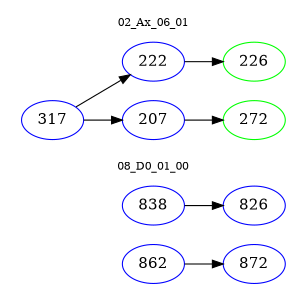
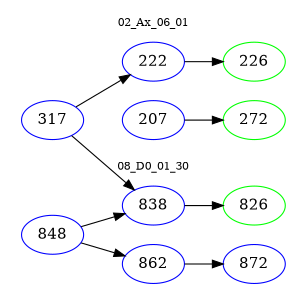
(98, 120) -> (104, 164)
(153, 167) -> (153, 167)
(254, 206) -> (254, 206)
none -> (53, 235)
